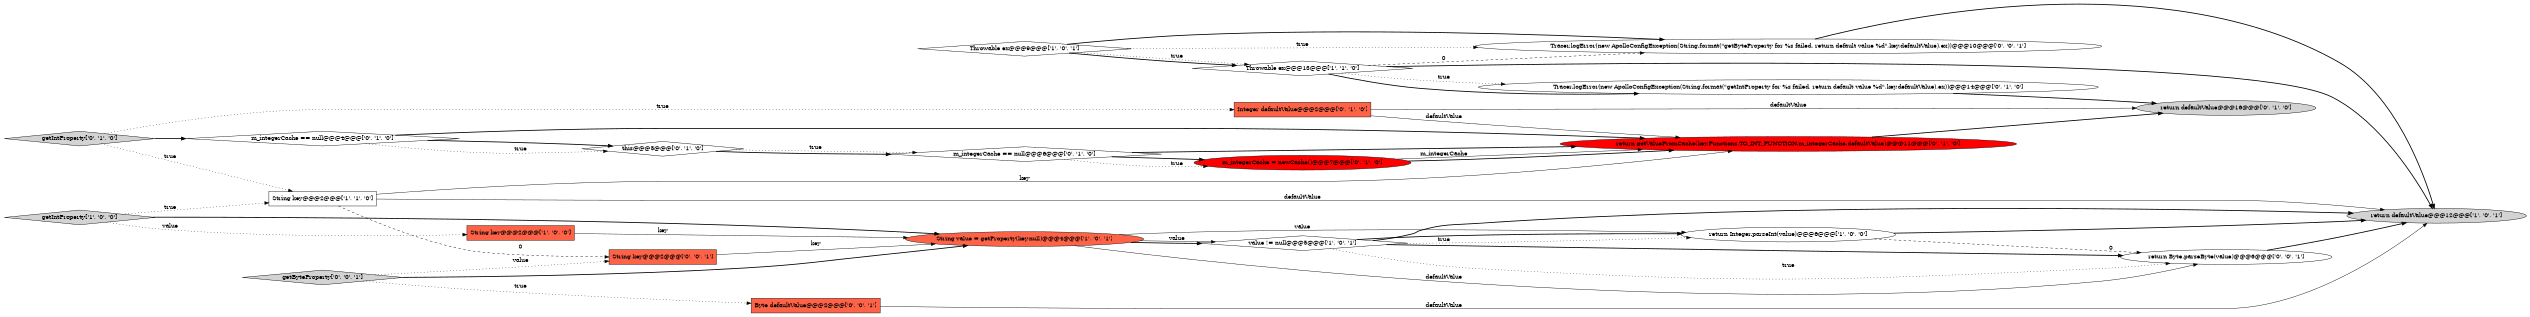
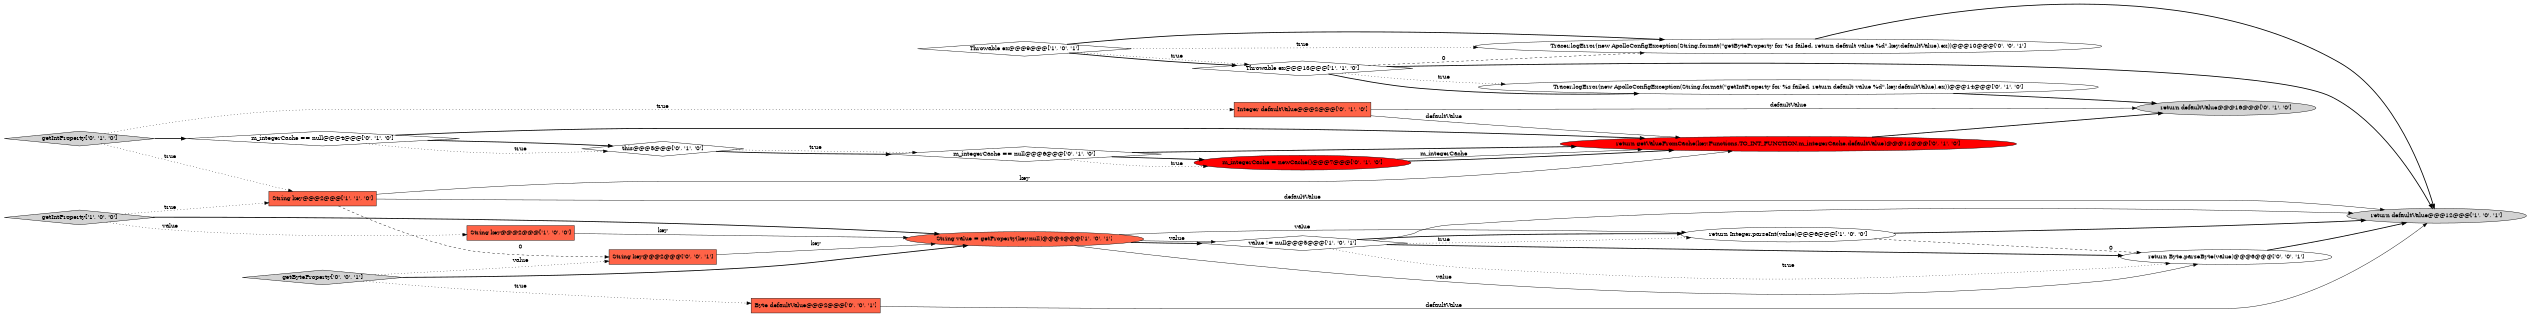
(323, 199) -> (323, 199)
(1860, 209) -> (1860, 209)
(1444, 277) -> (1444, 277)
